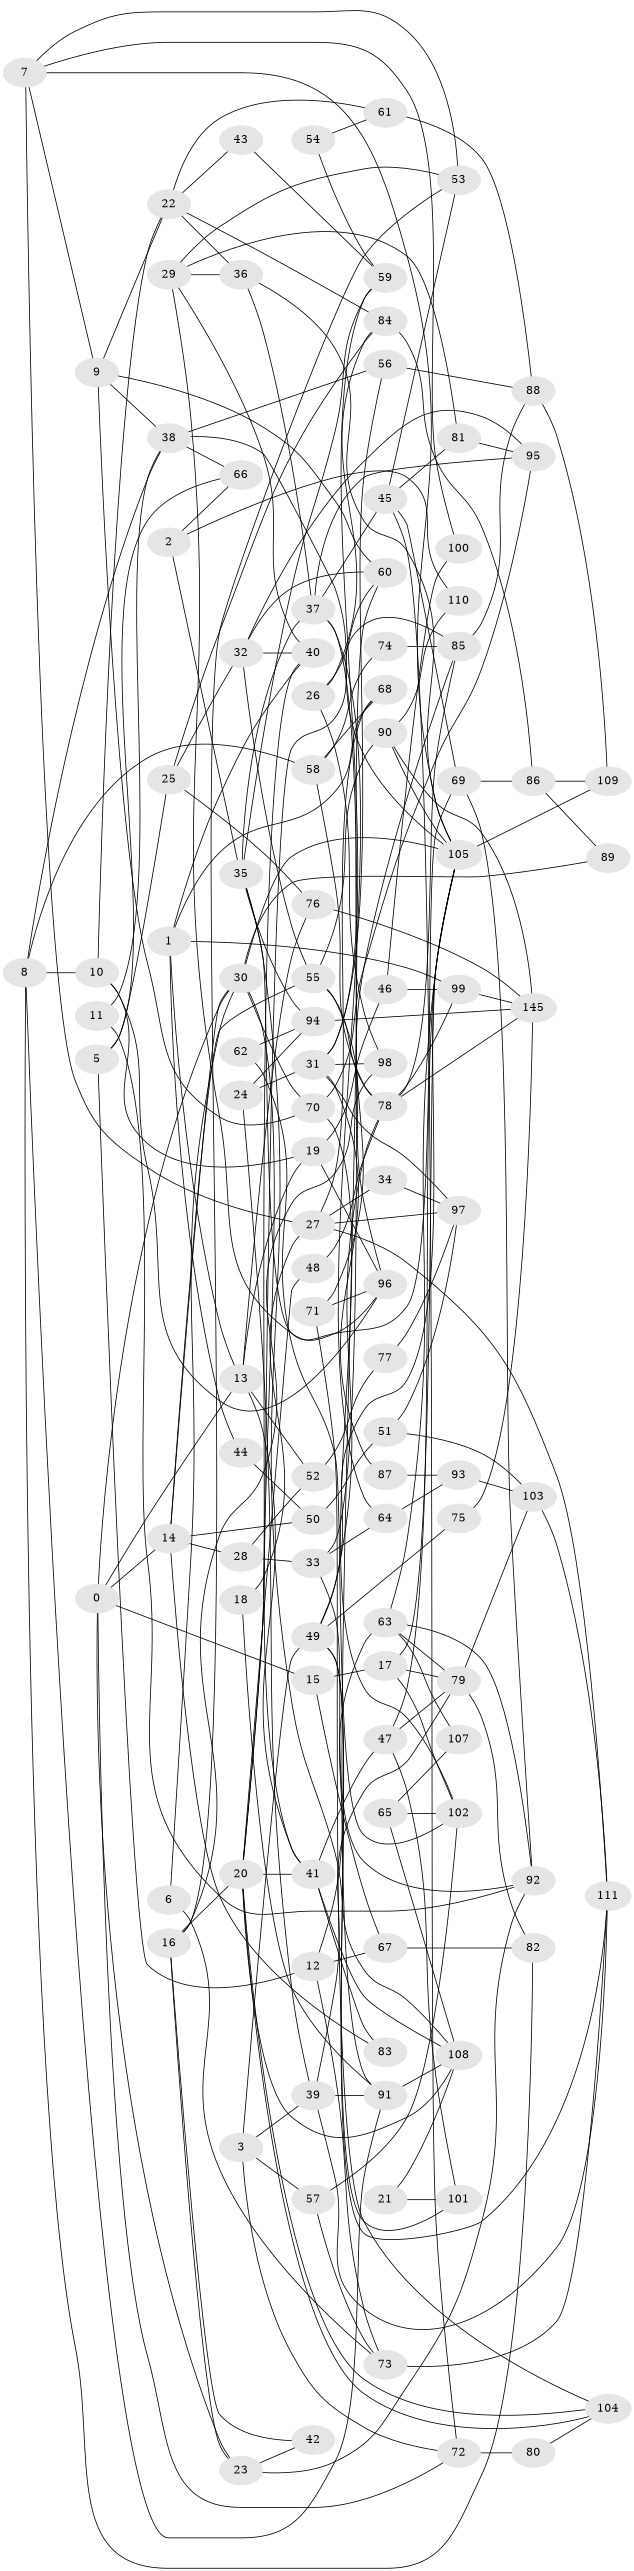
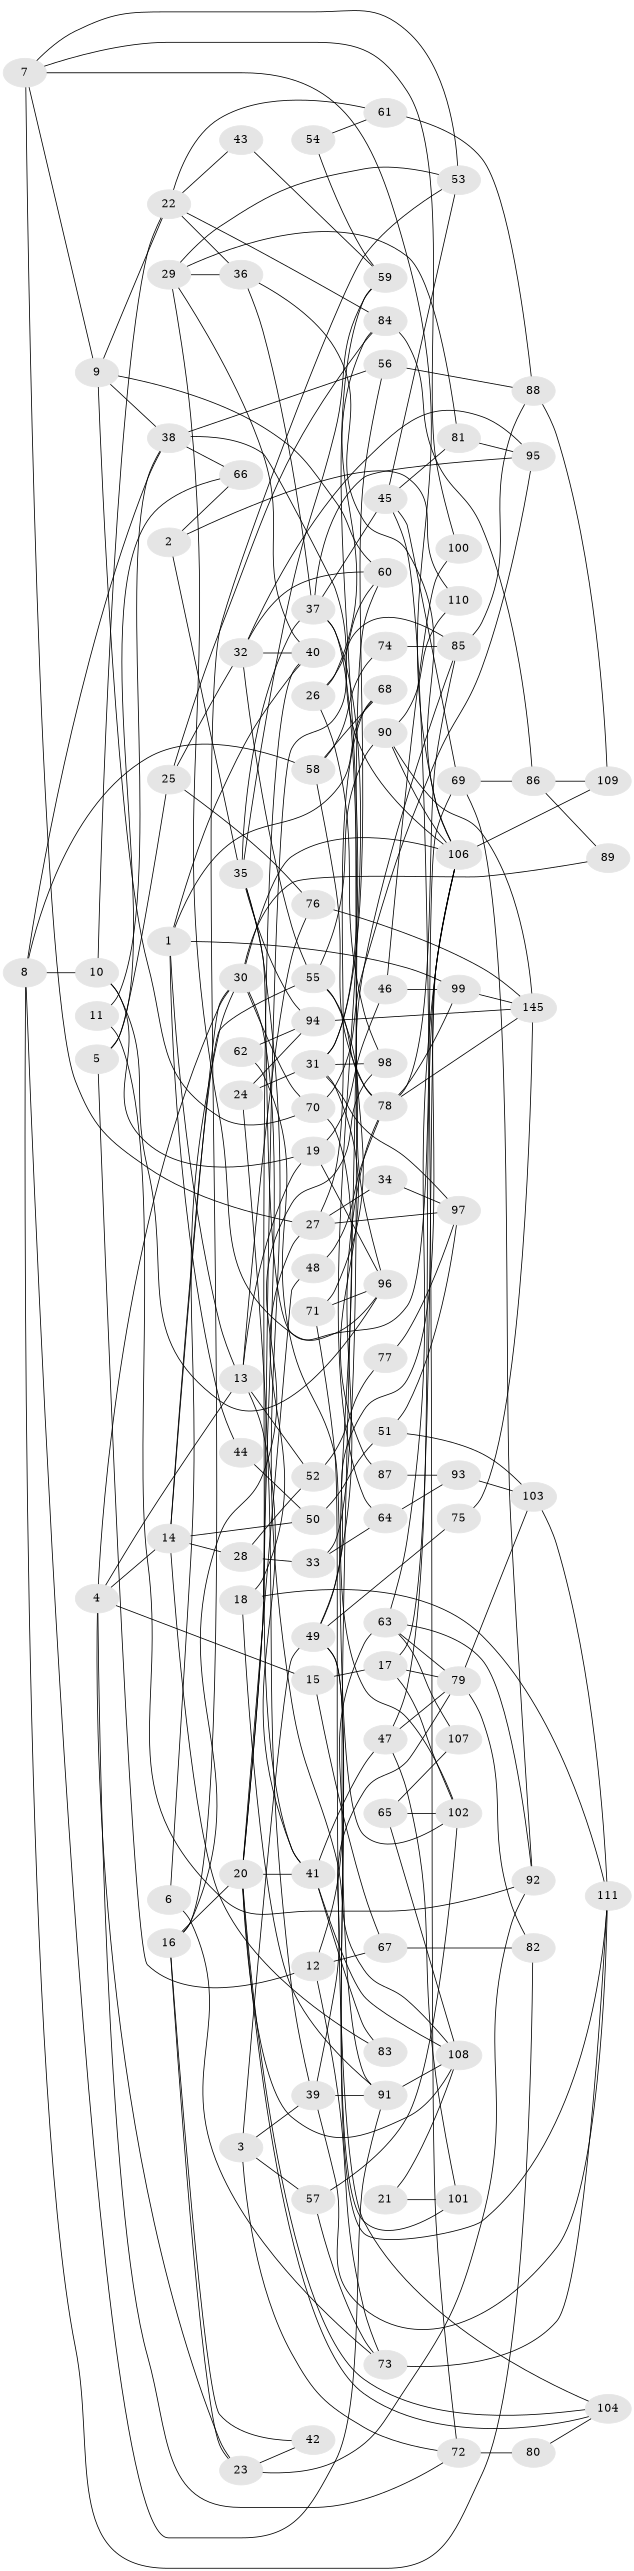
(459, 855) -> (459, 855)
(565, 1506) -> (497, 1653)
(97, 1599) -> (97, 1599)
(358, 1852) -> none
